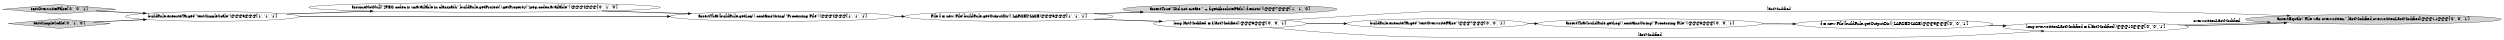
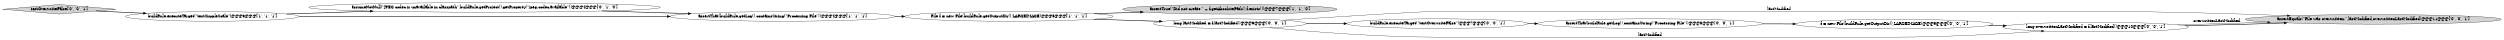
(59, 24) -> none
